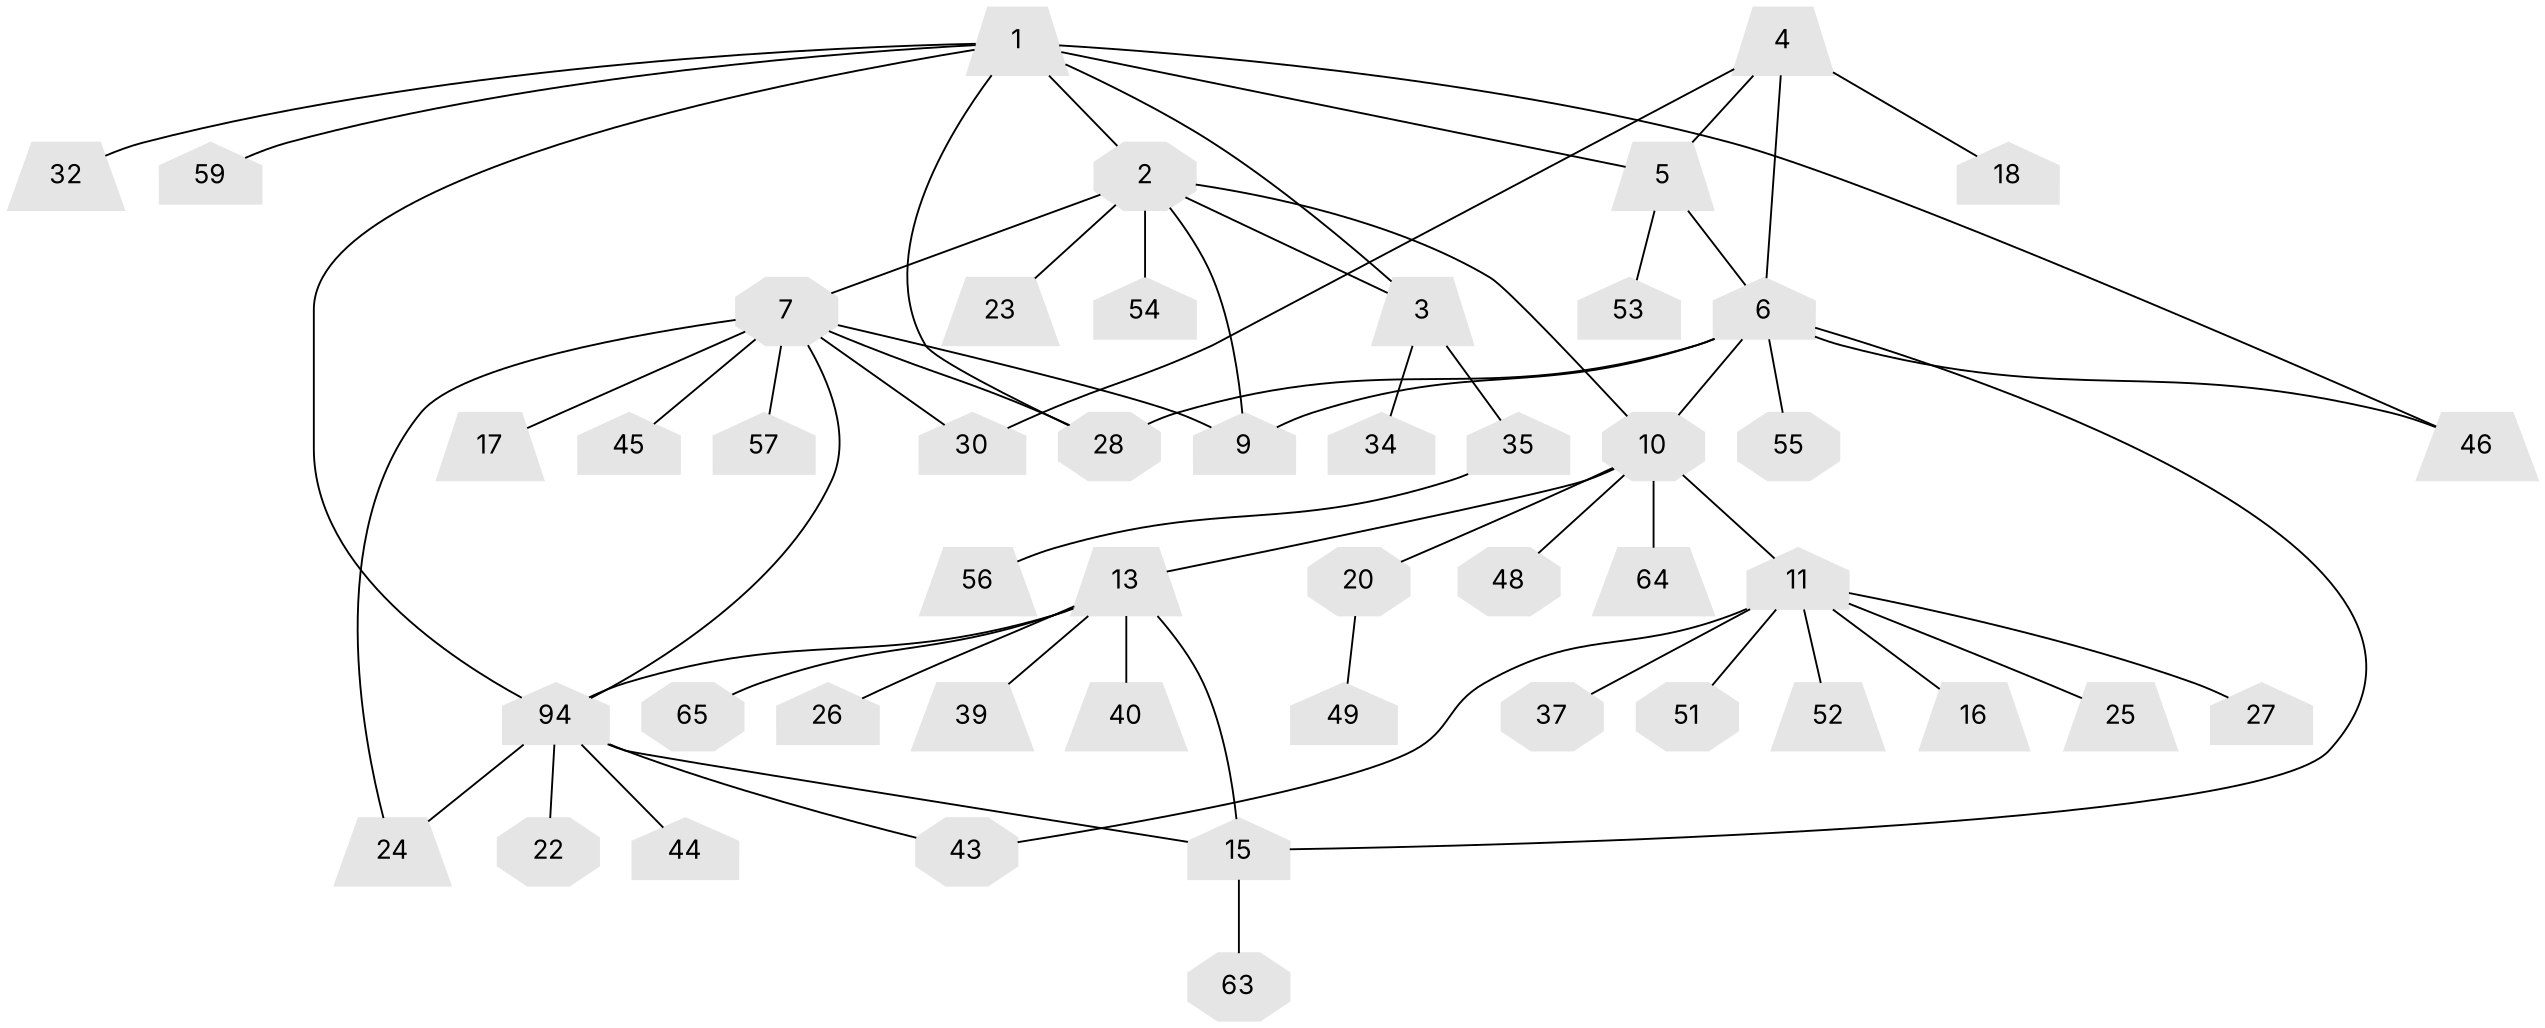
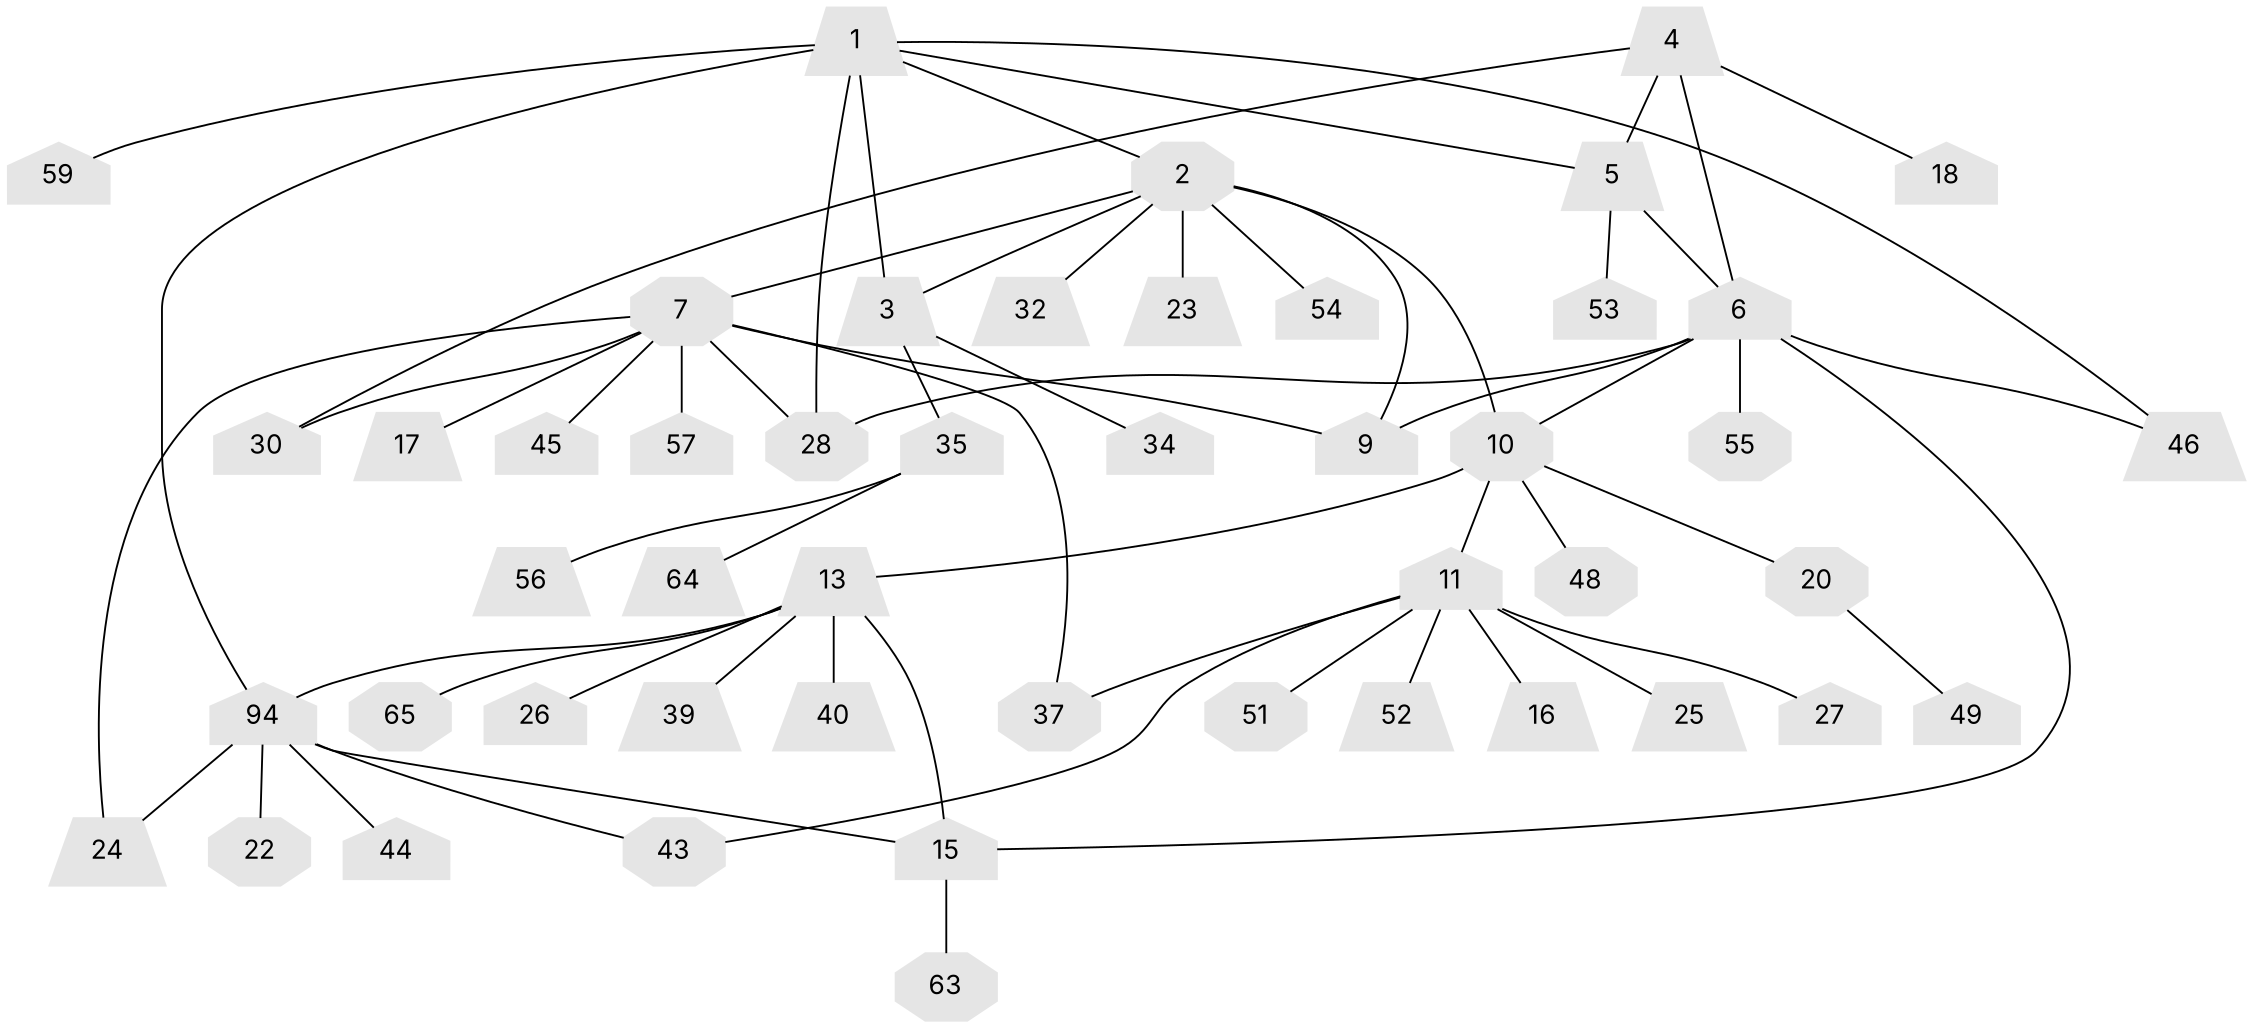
(537, 74) -> (1109, 242)
(1654, 514) -> (812, 517)
(779, 558) -> (1011, 407)
